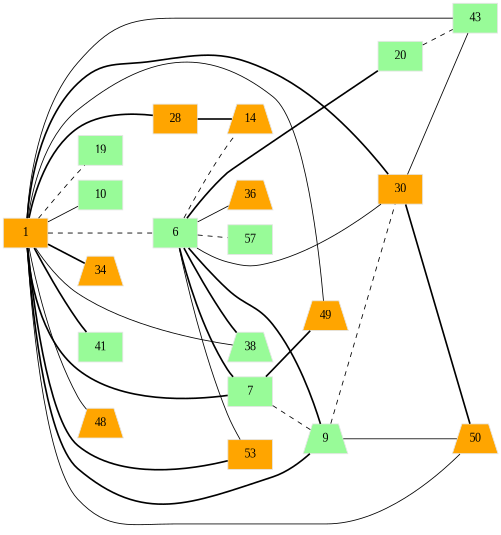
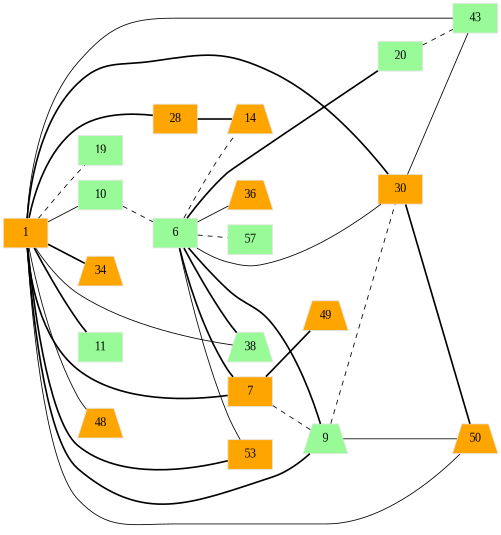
(219, 67) -> none
(100, 233) -> (138, 214)
(100, 347) -> (100, 347)
(250, 392) -> (250, 392)
